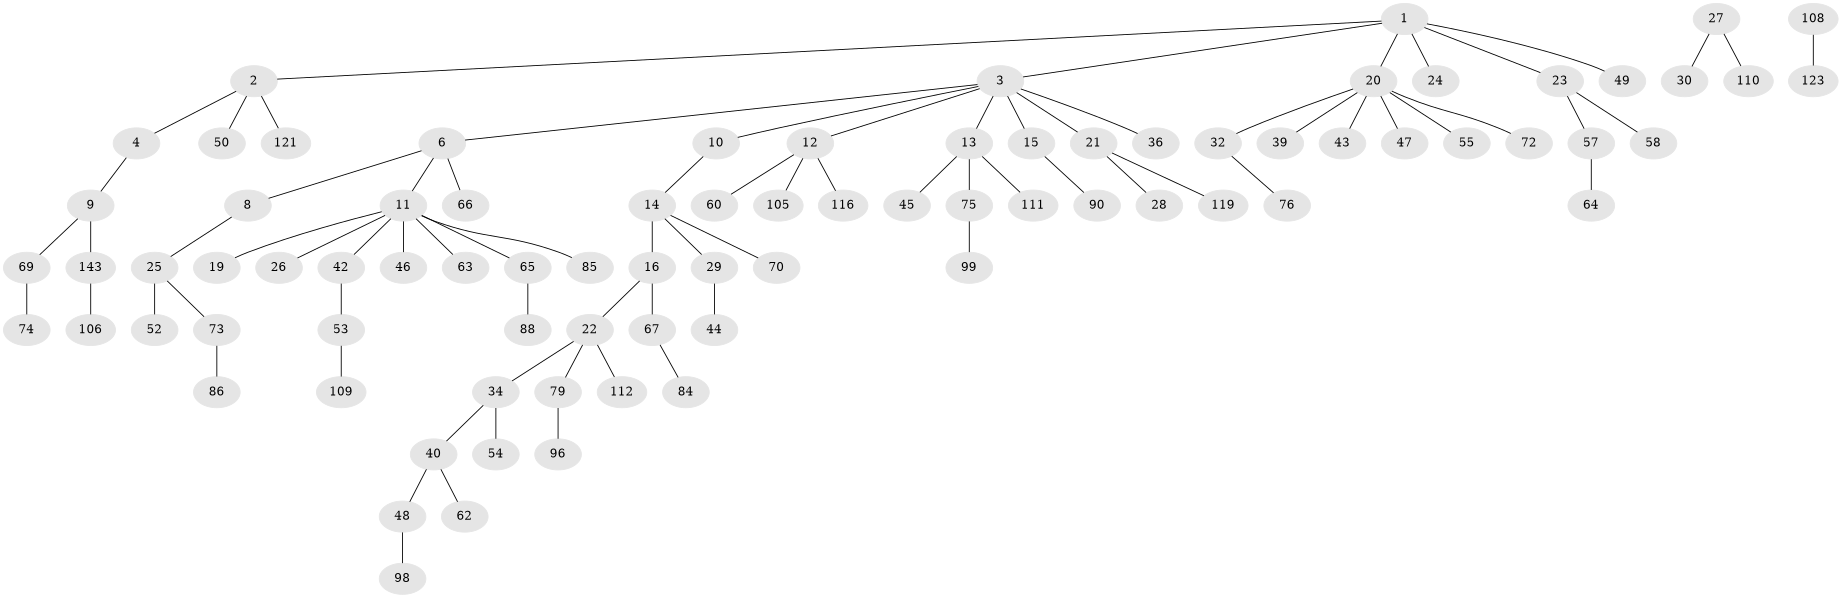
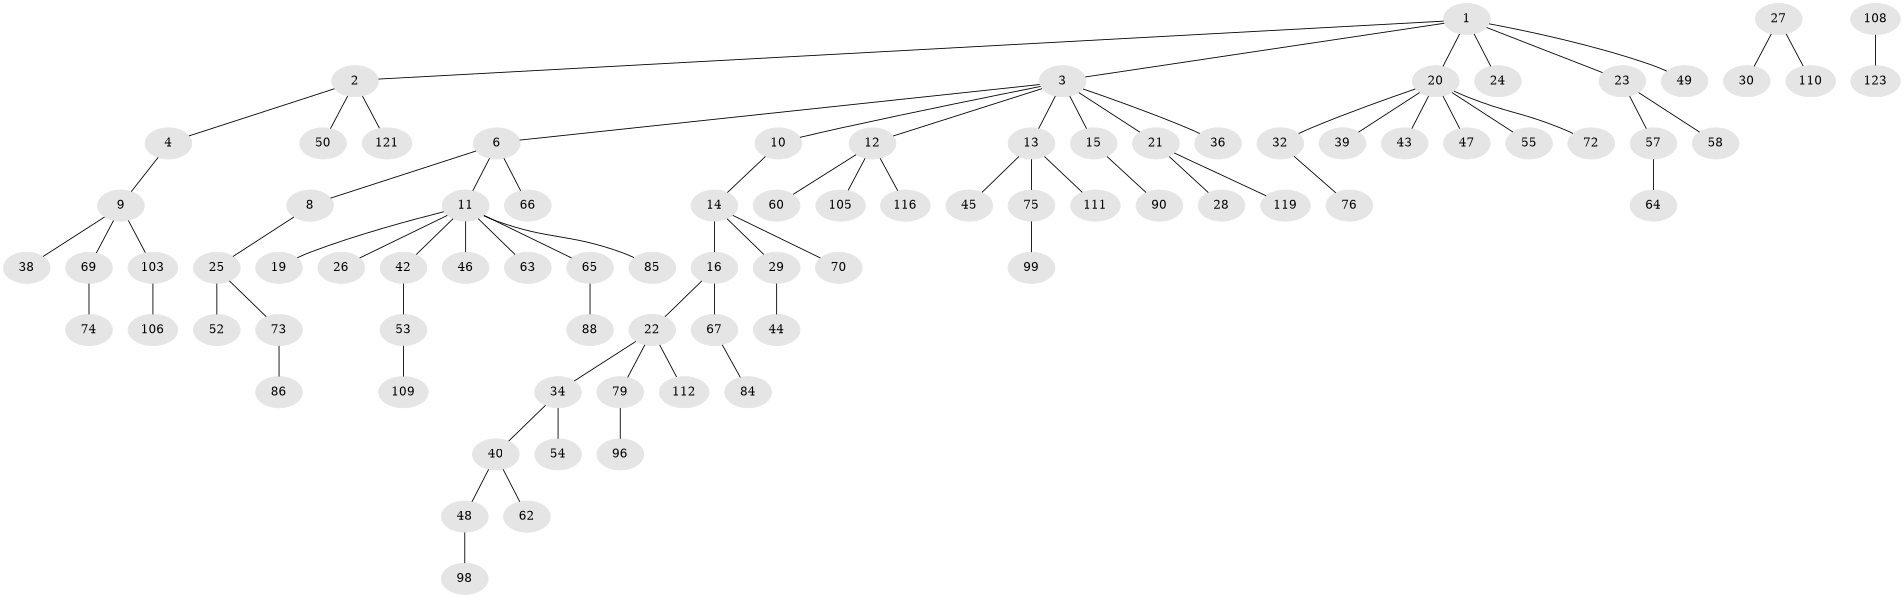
none -> (27, 268)
(91, 268) -> (153, 268)
